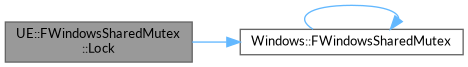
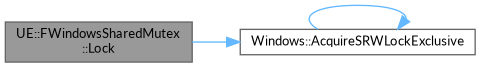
(352, 42) -> (358, 42)
